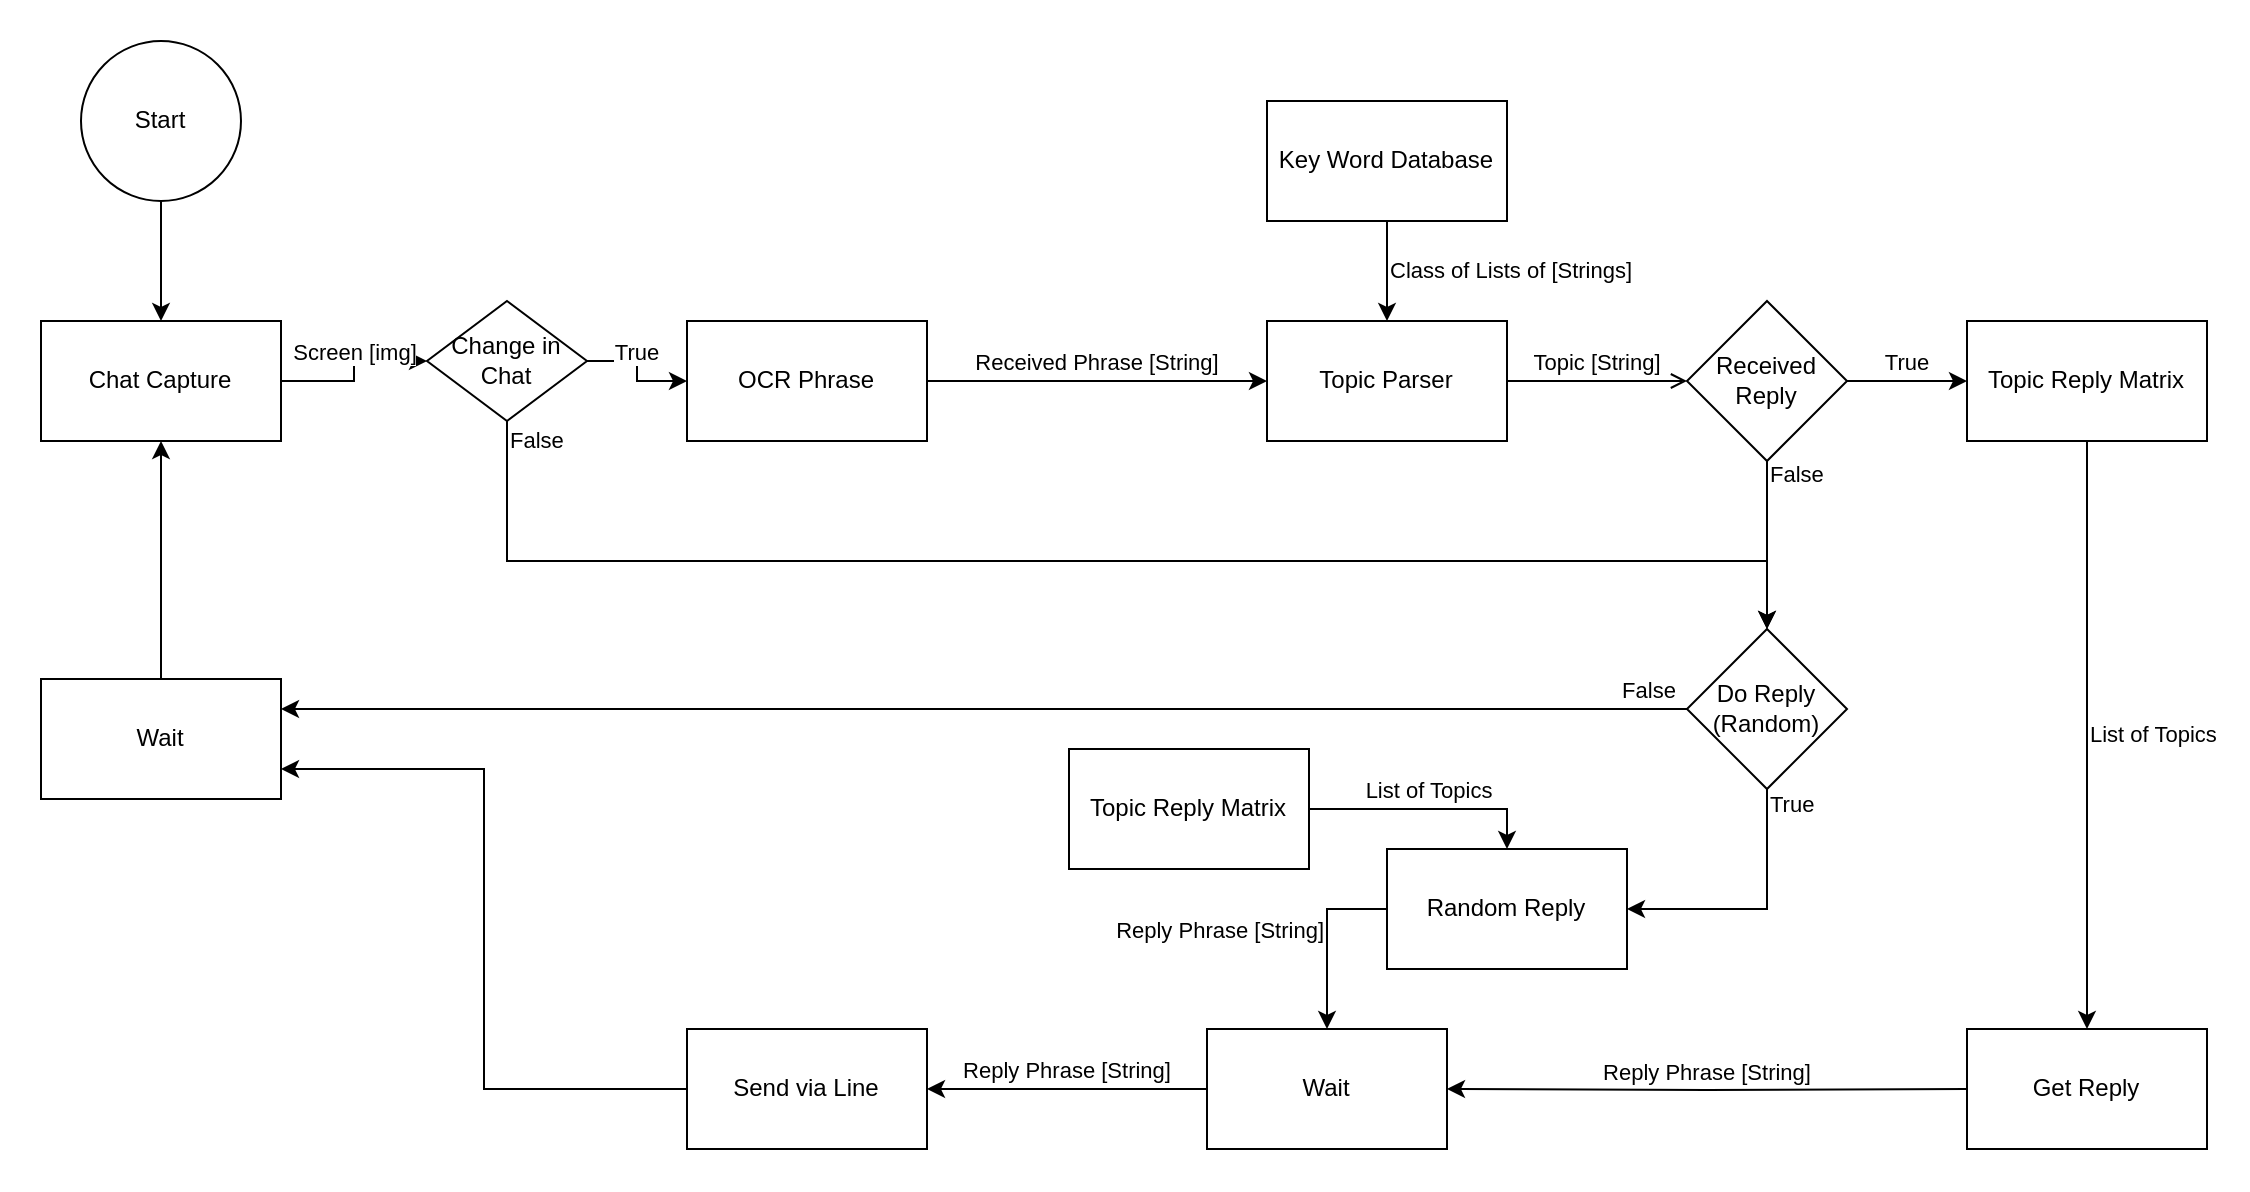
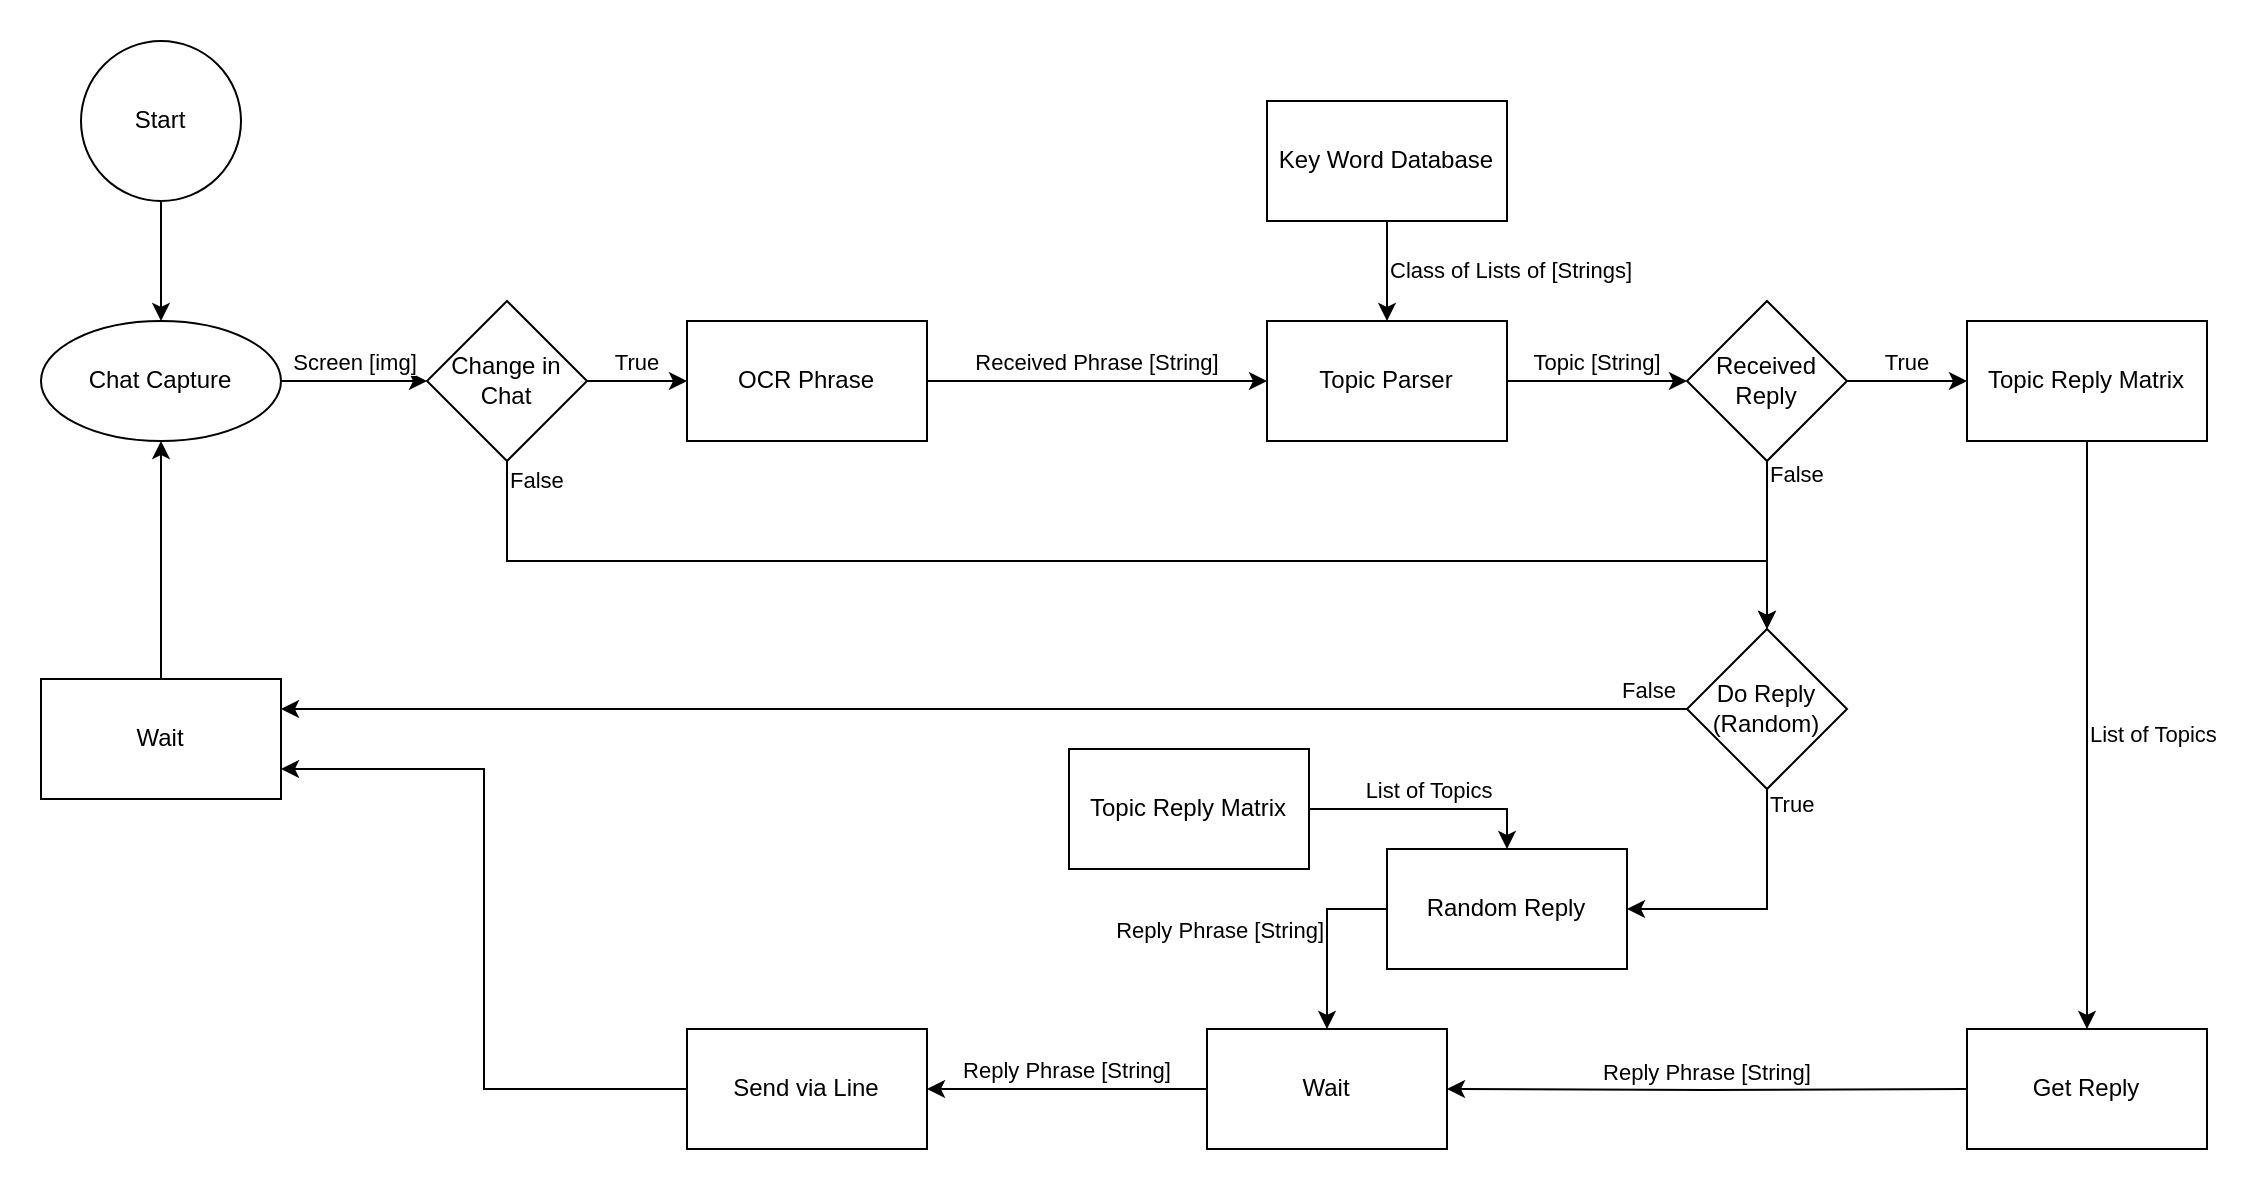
(507, 361) -> (507, 381)
(161, 381) -> (161, 381)
(1674, 381) -> (1672, 381)
